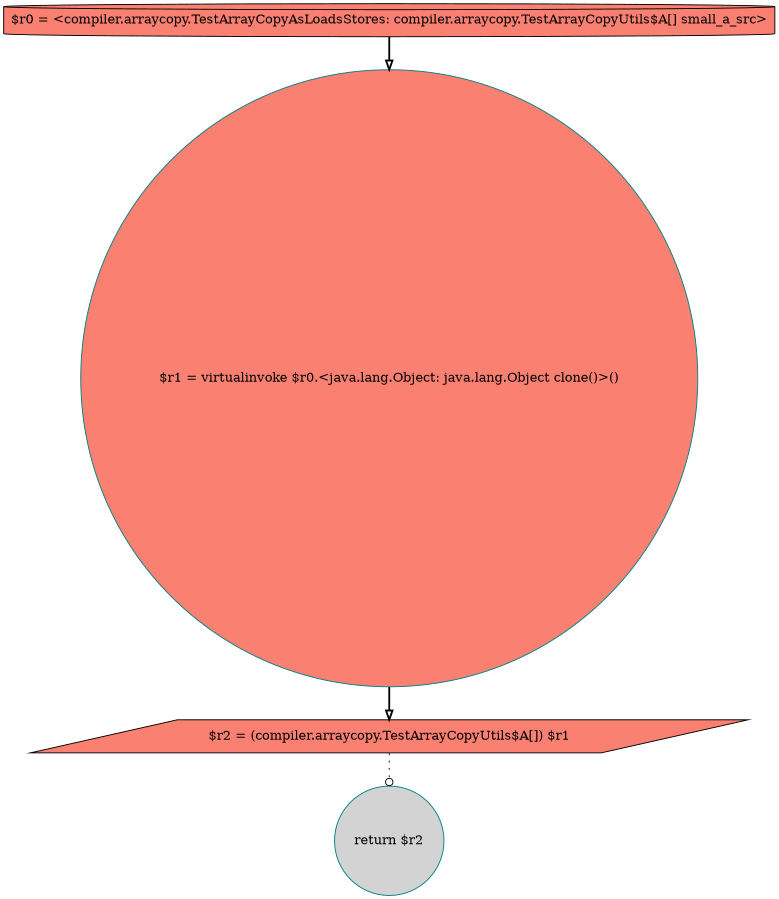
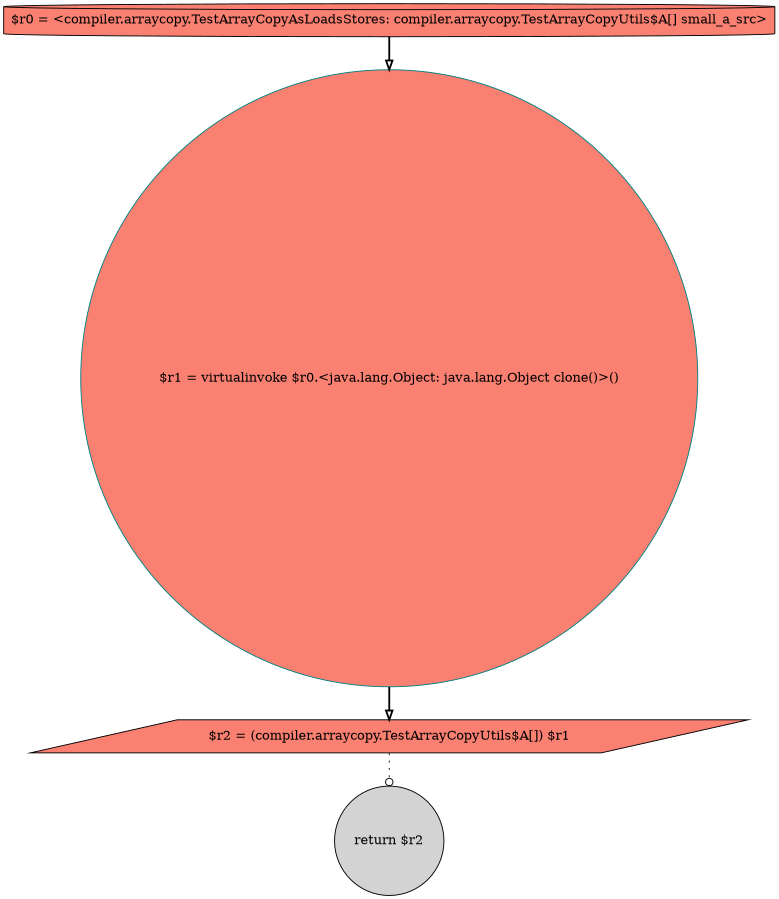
(389, 841) -> (389, 841)
